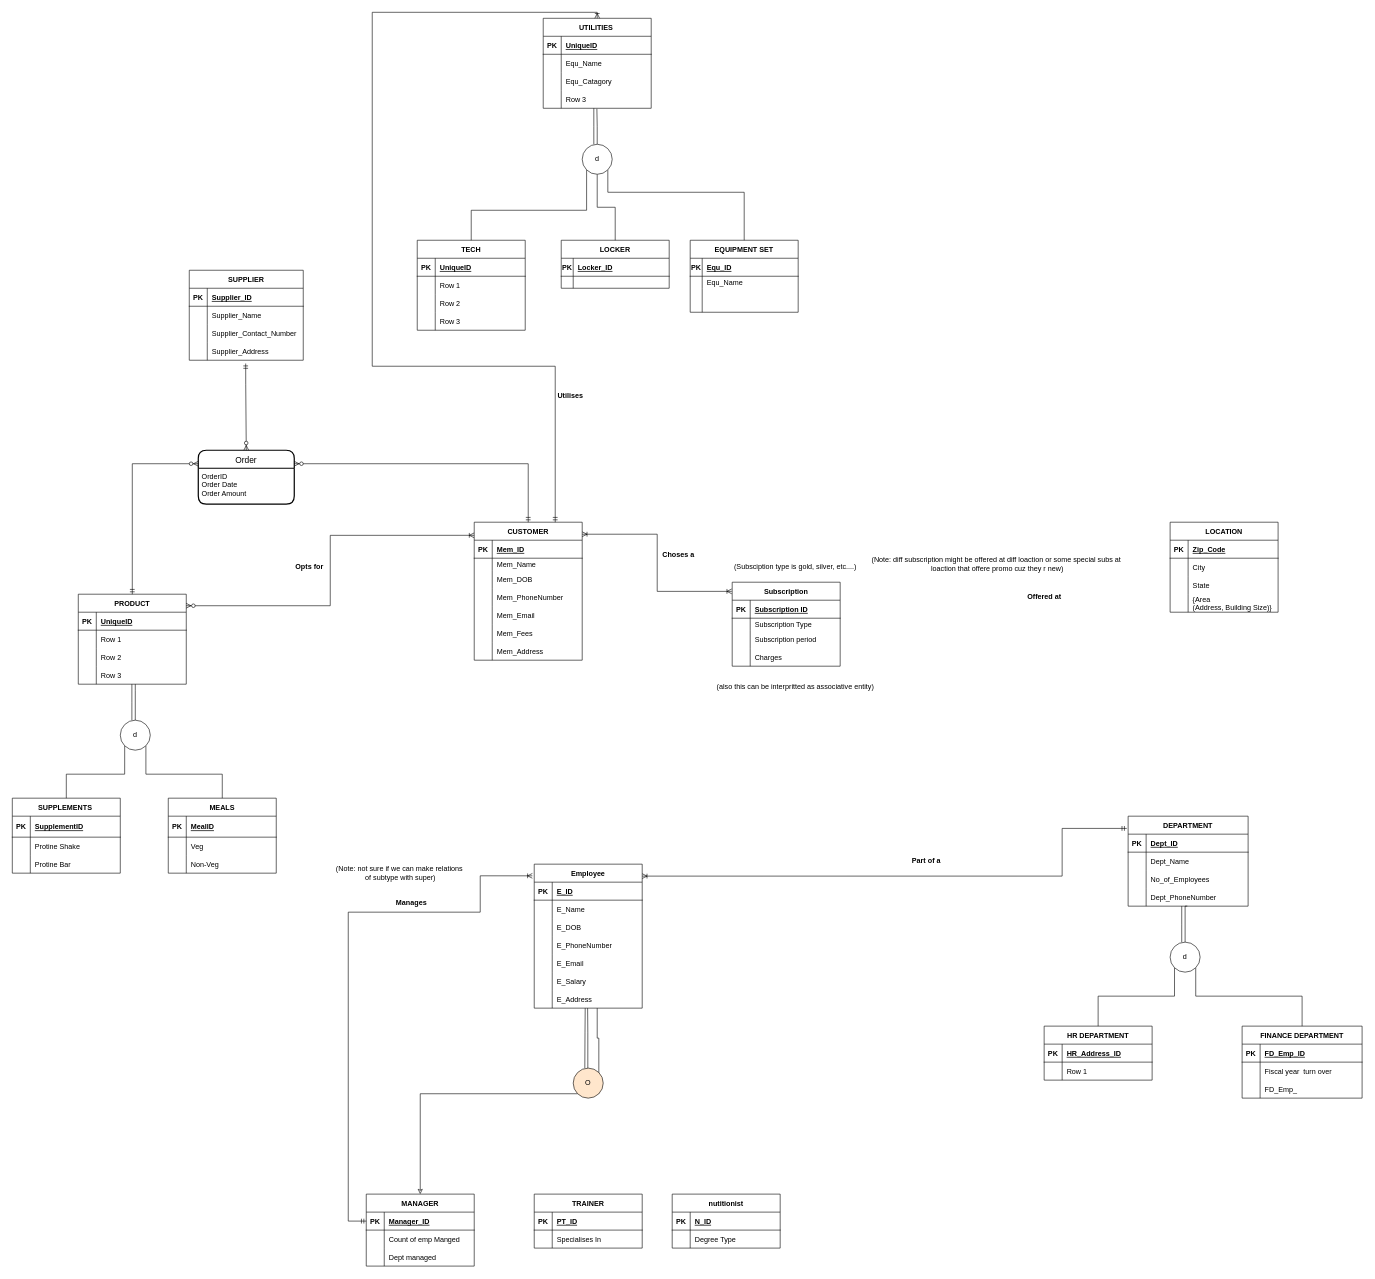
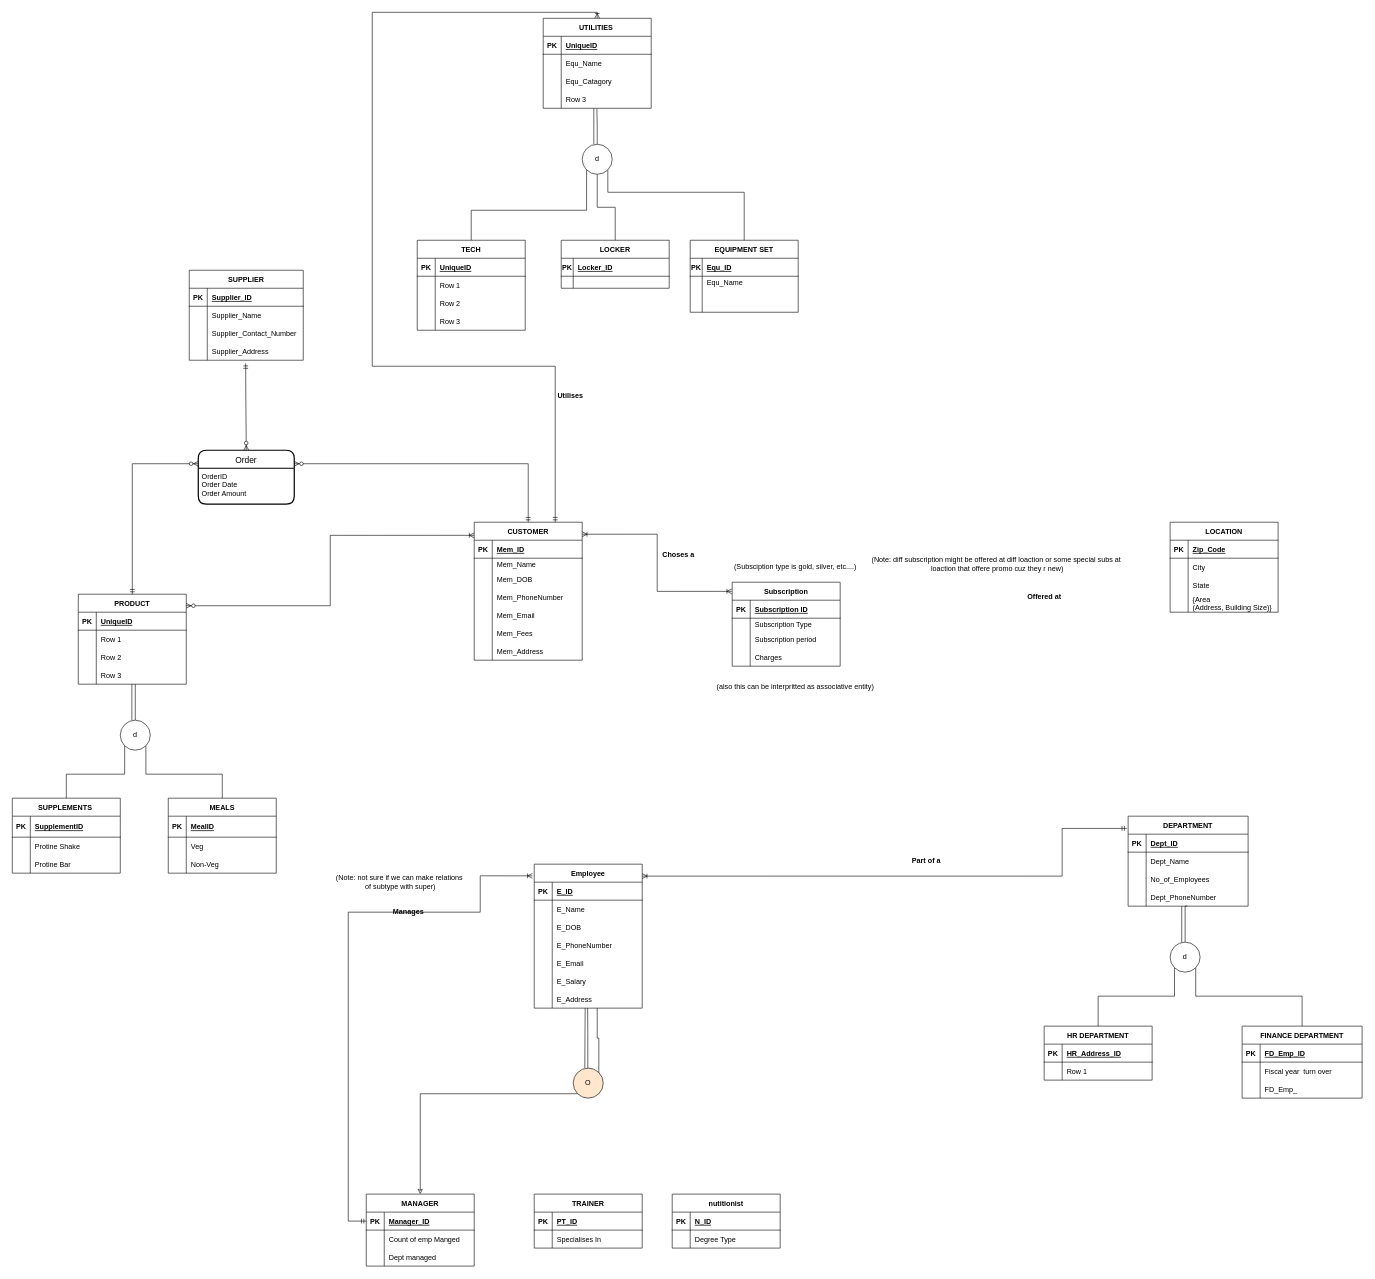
(309, 567) -> none
(399, 873) -> (399, 882)
(411, 903) -> (408, 912)
